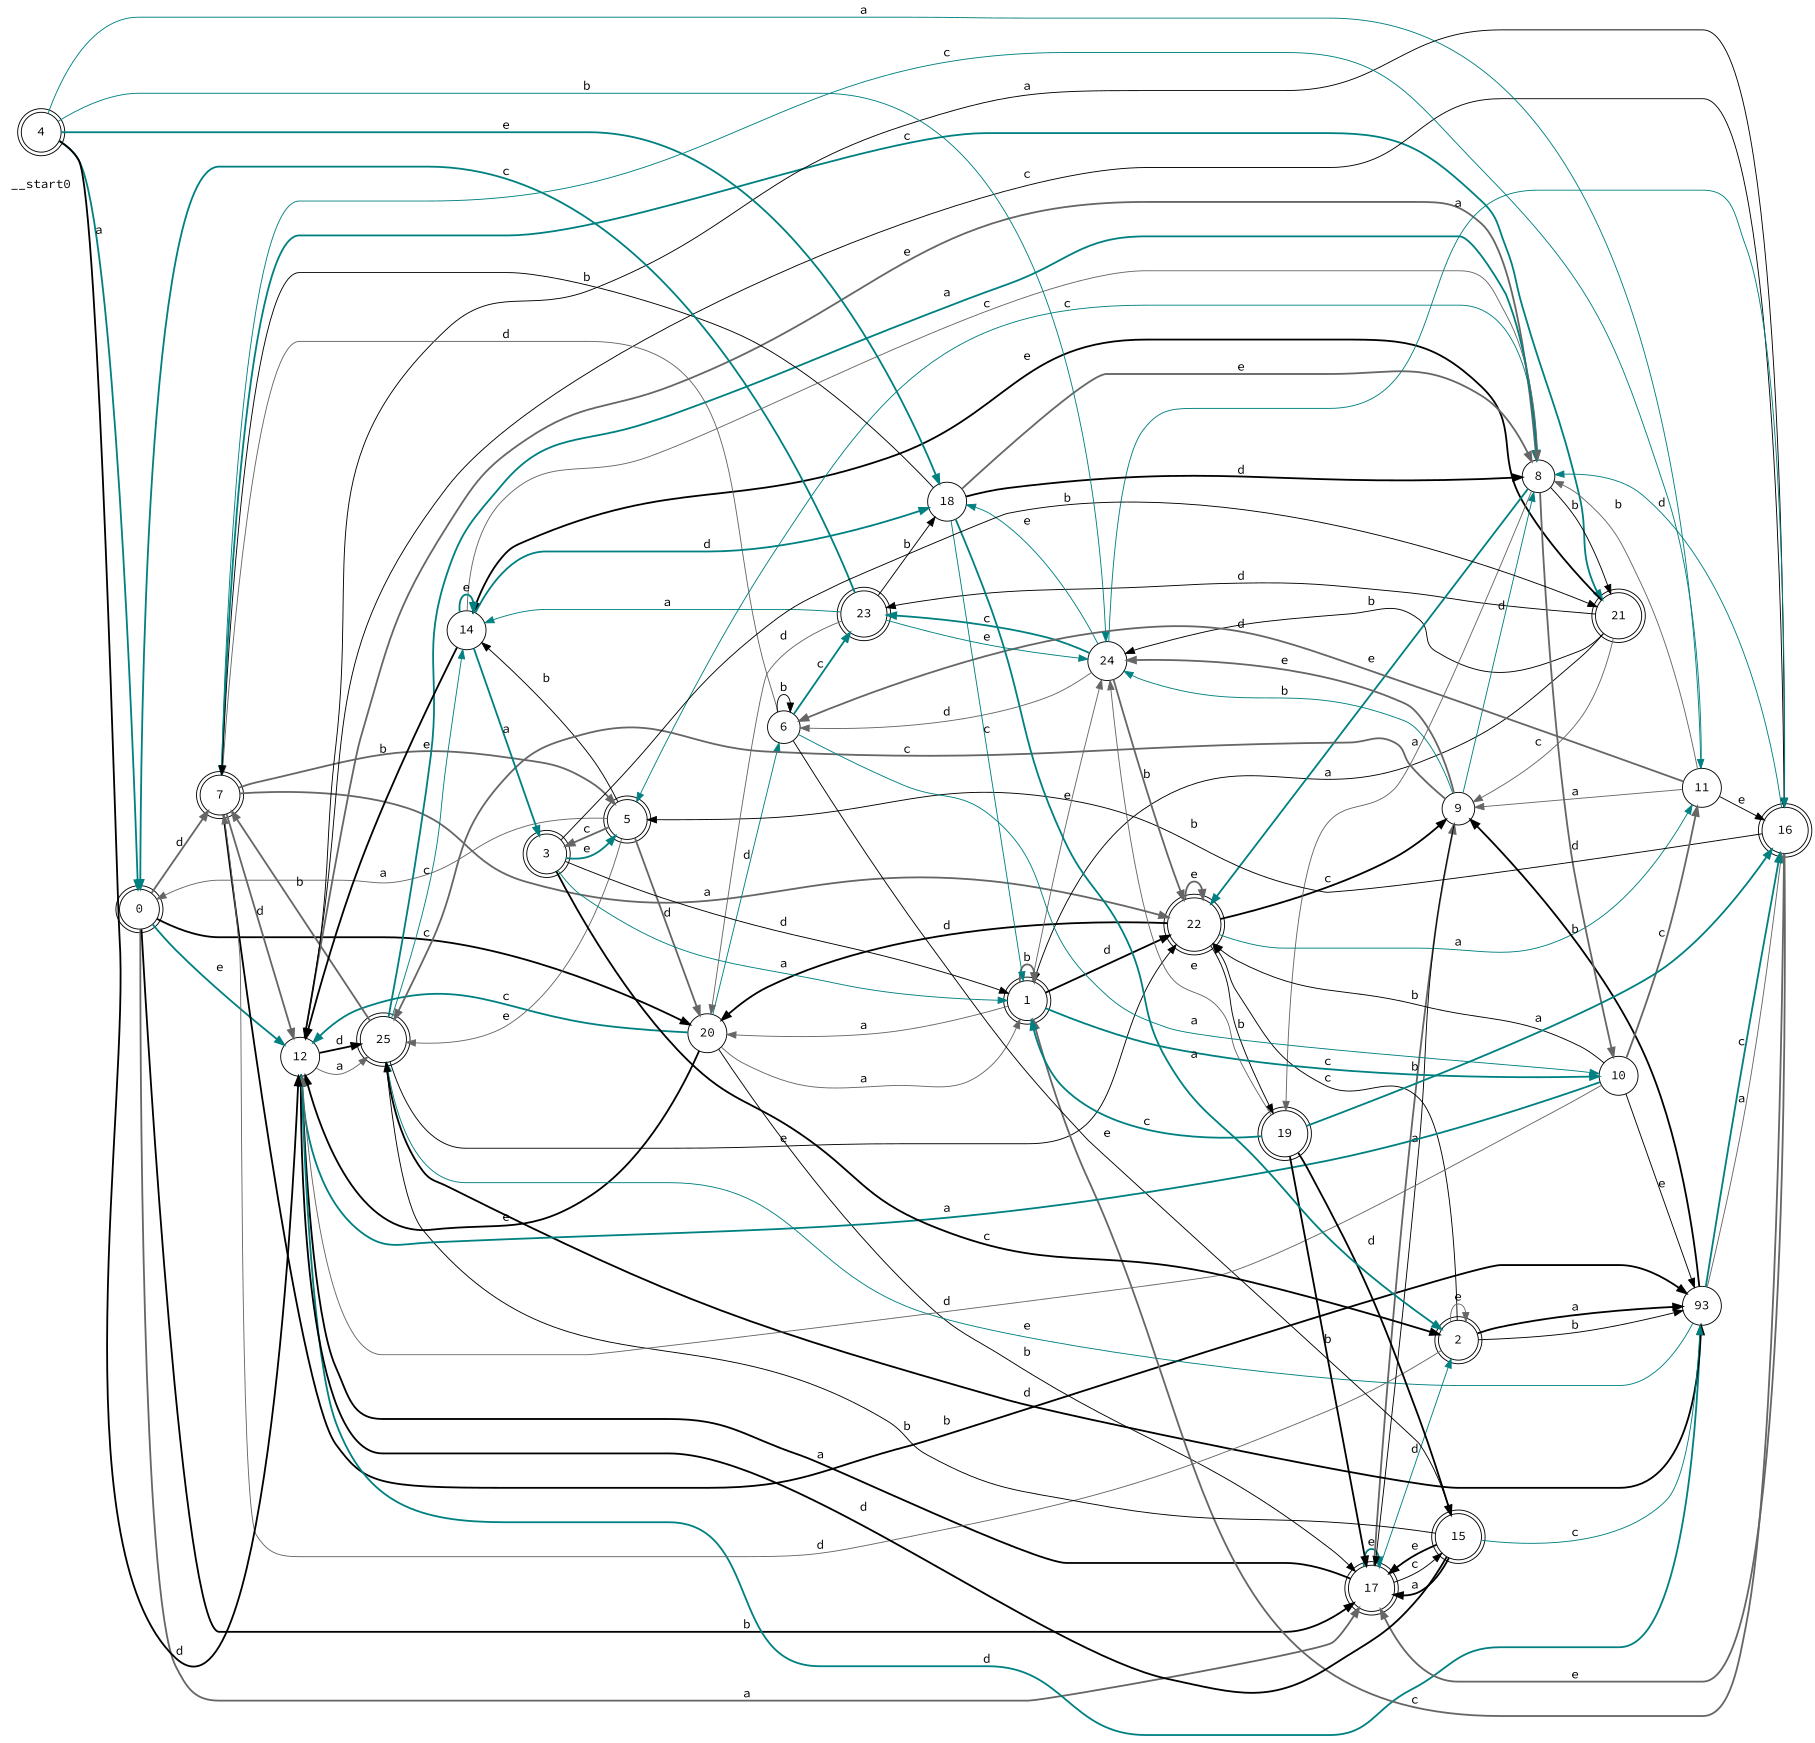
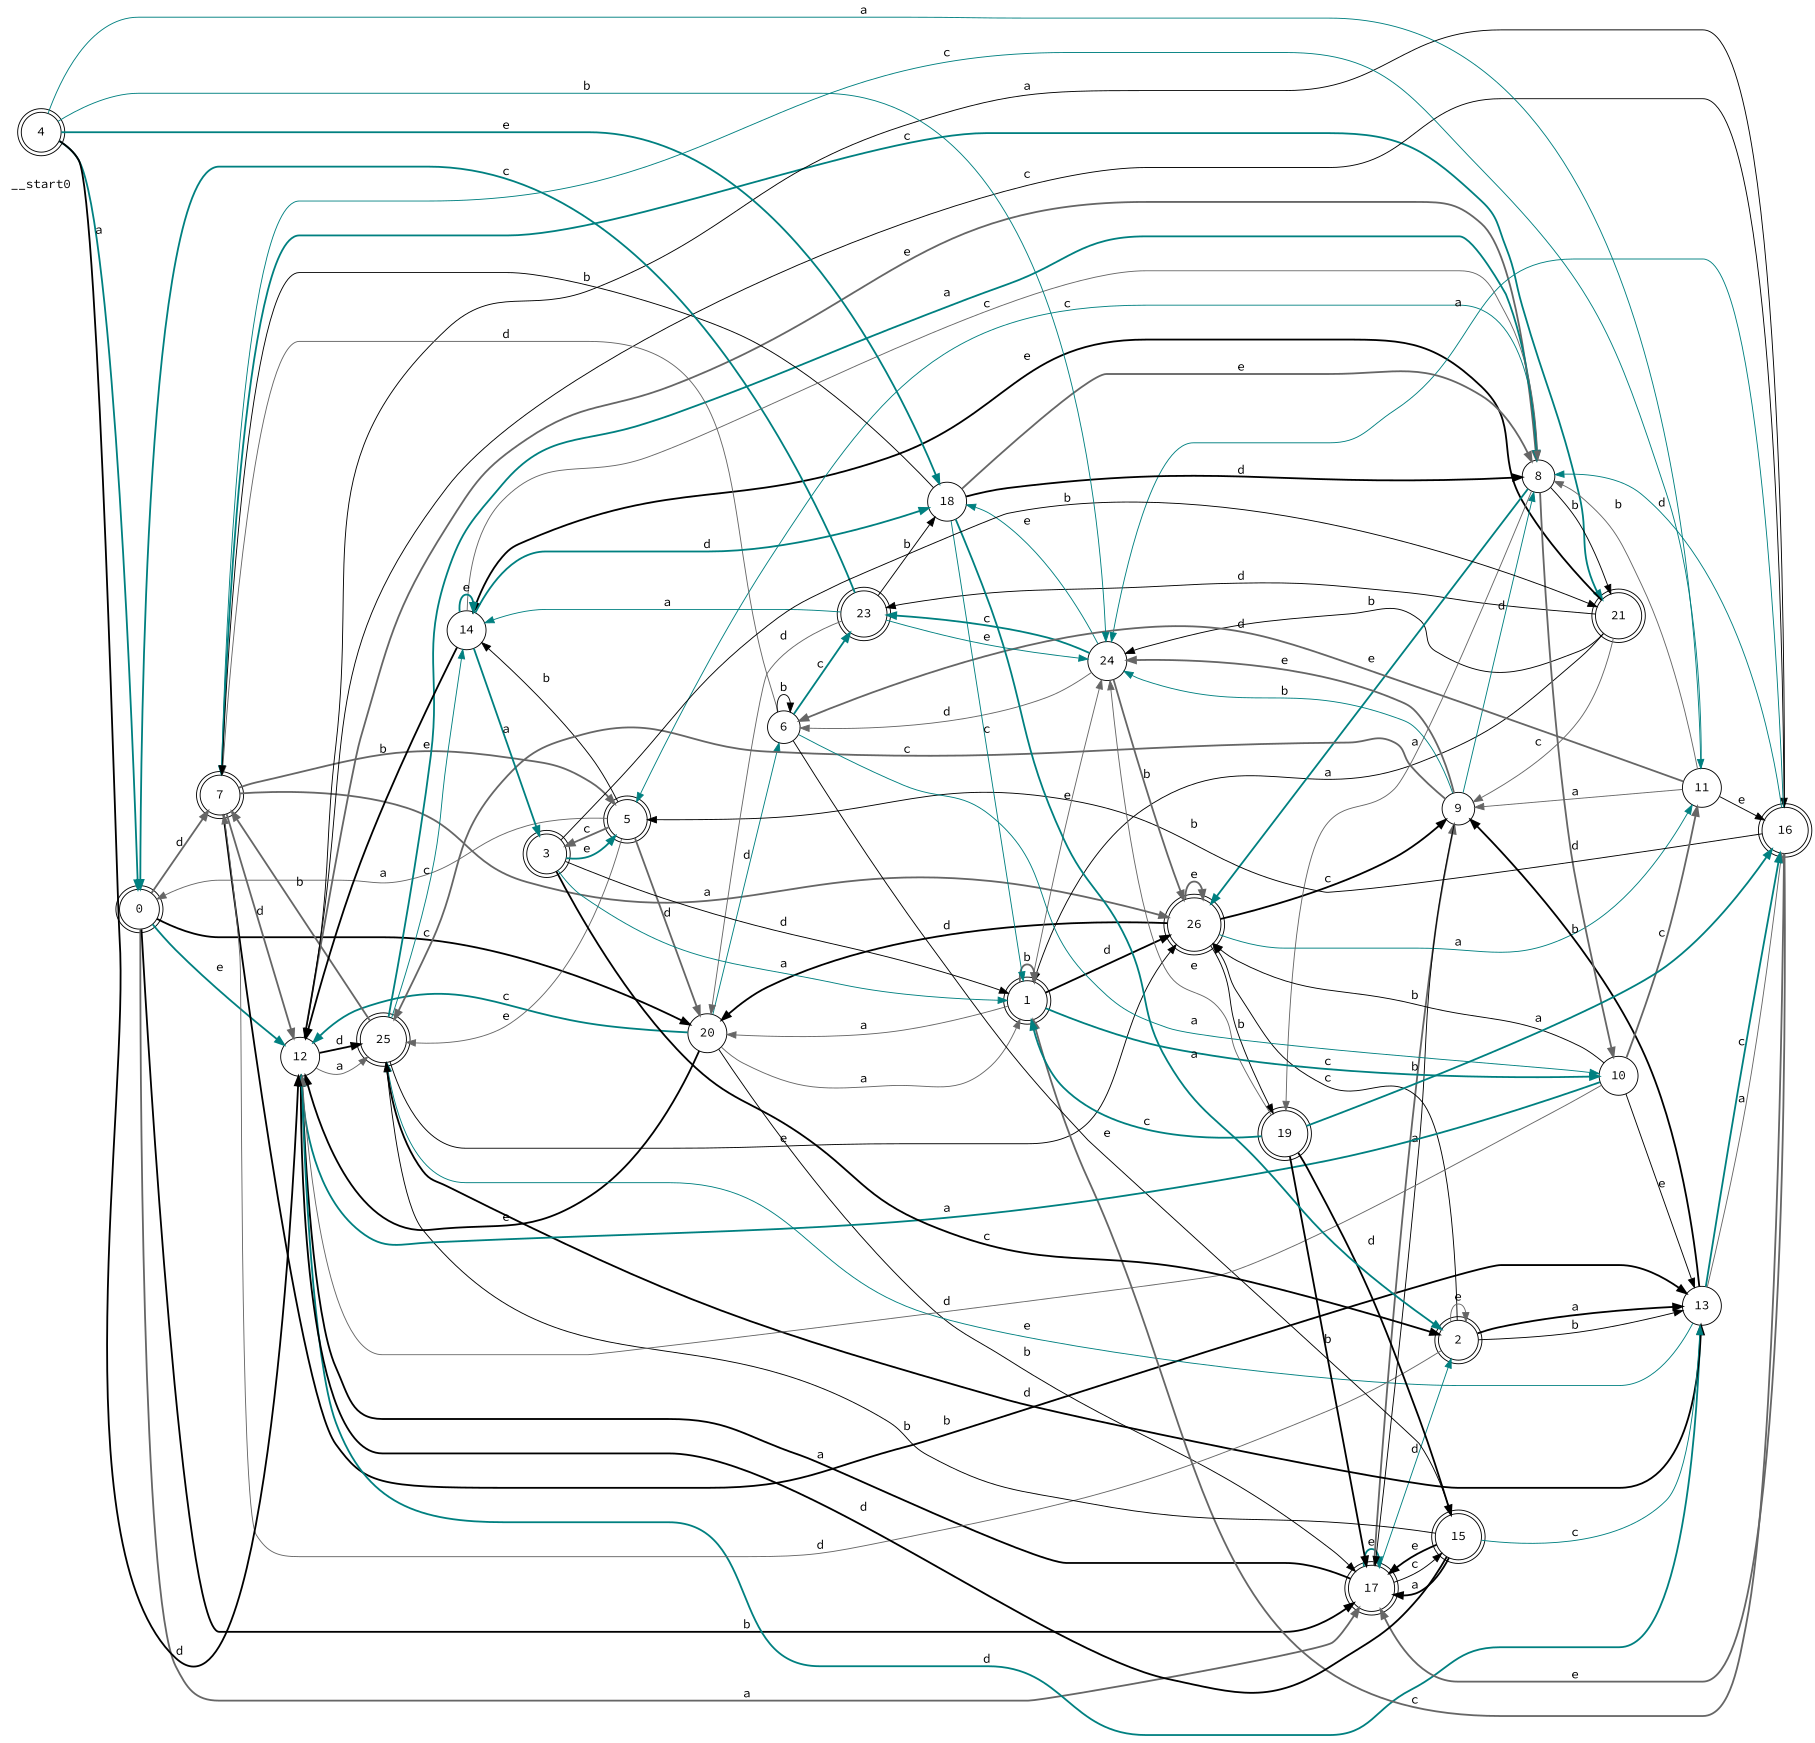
(1568, 190) -> (1585, 259)
(1194, 925) -> (1194, 925)
(1702, 1306) -> (1702, 1306)
